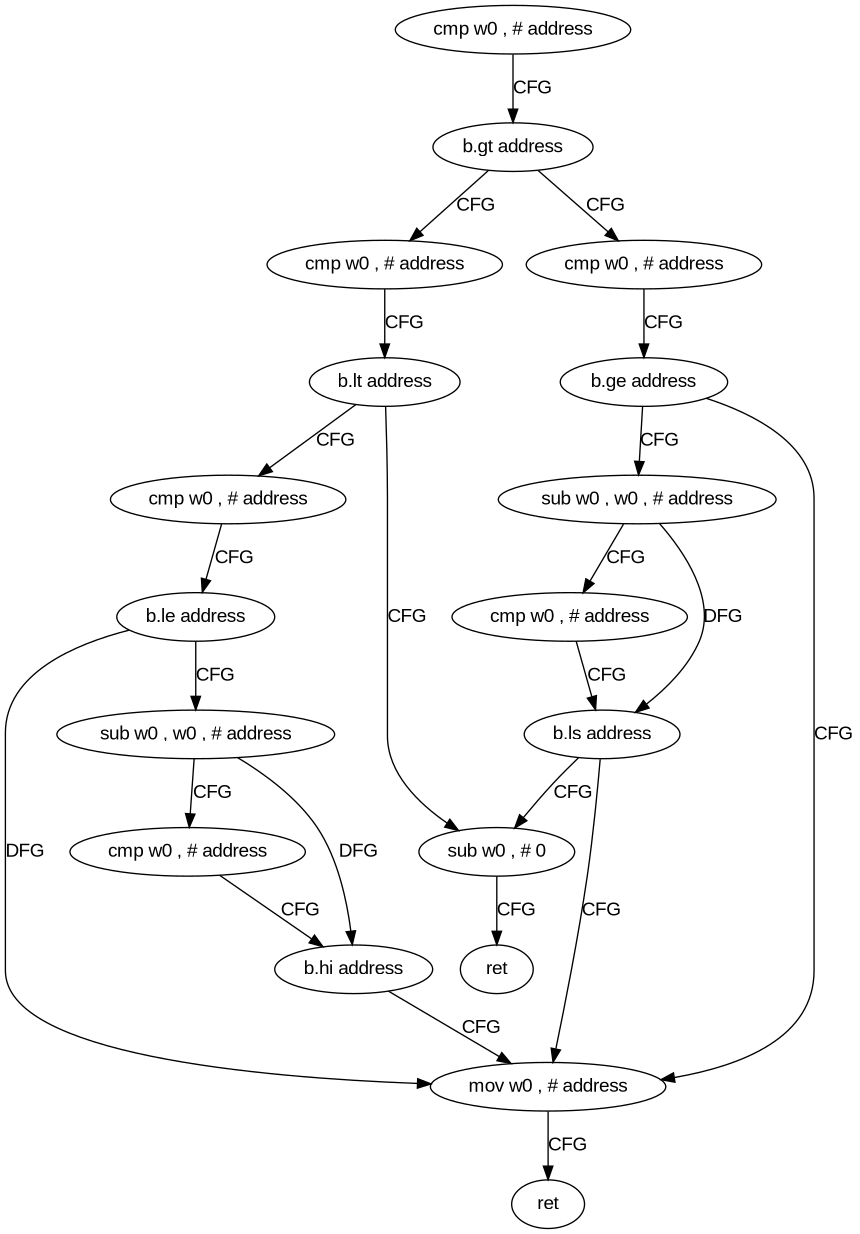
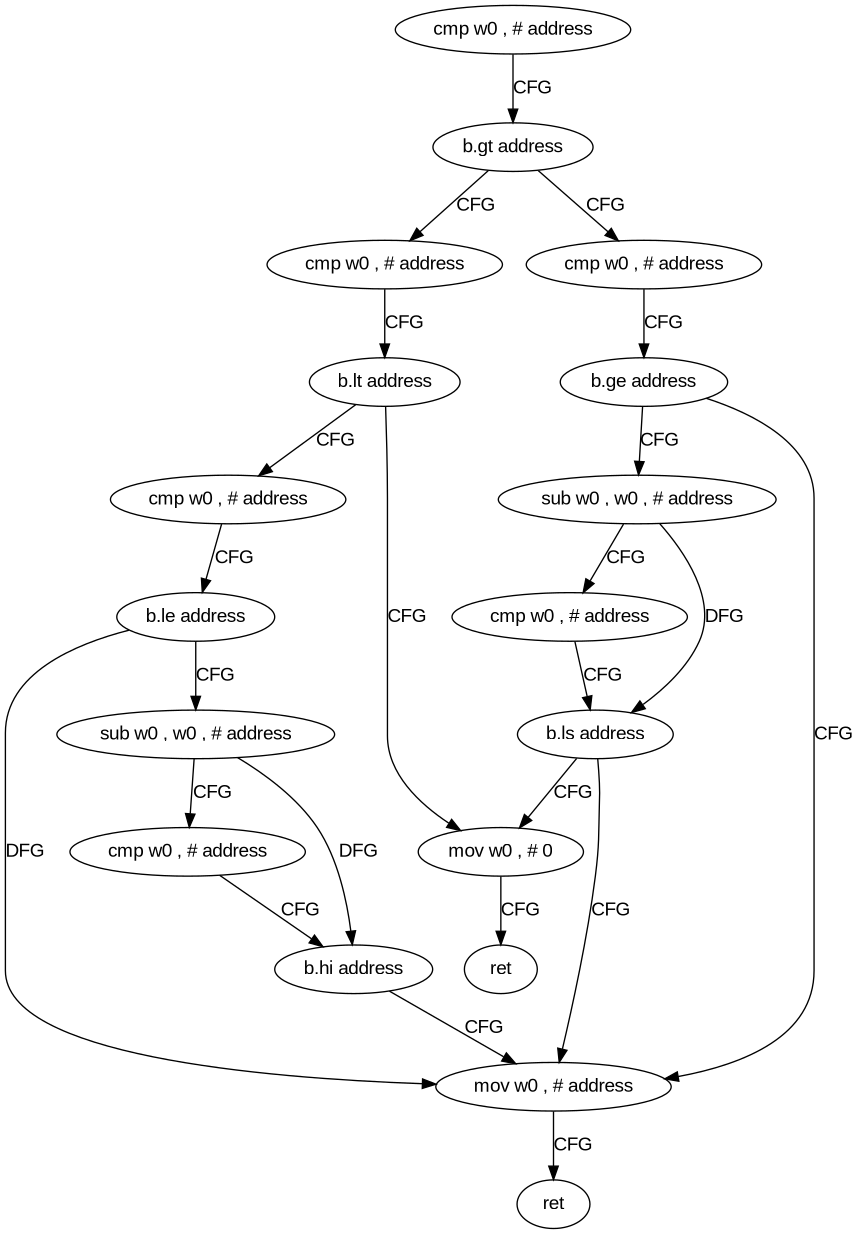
(497, 852) -> (501, 852)
